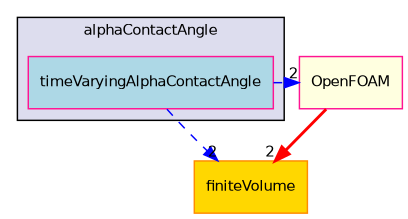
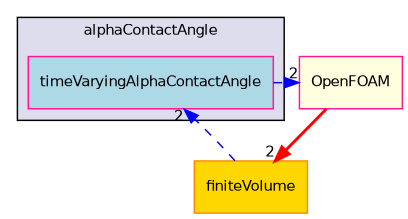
(187, 130) -> (215, 140)
